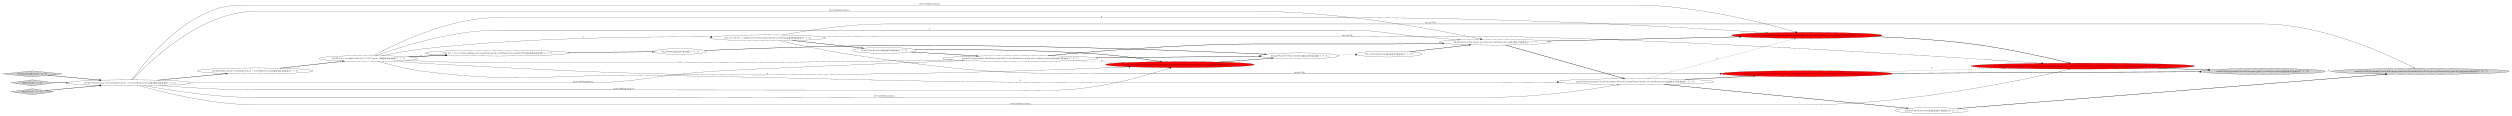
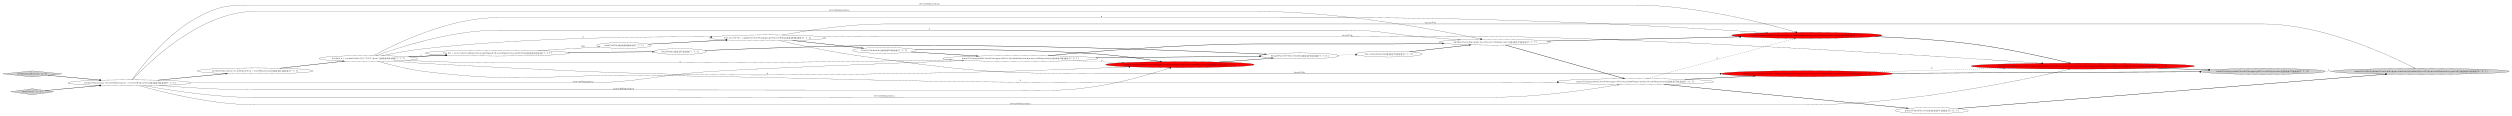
none -> (624, 45)
(32, 83) -> none
